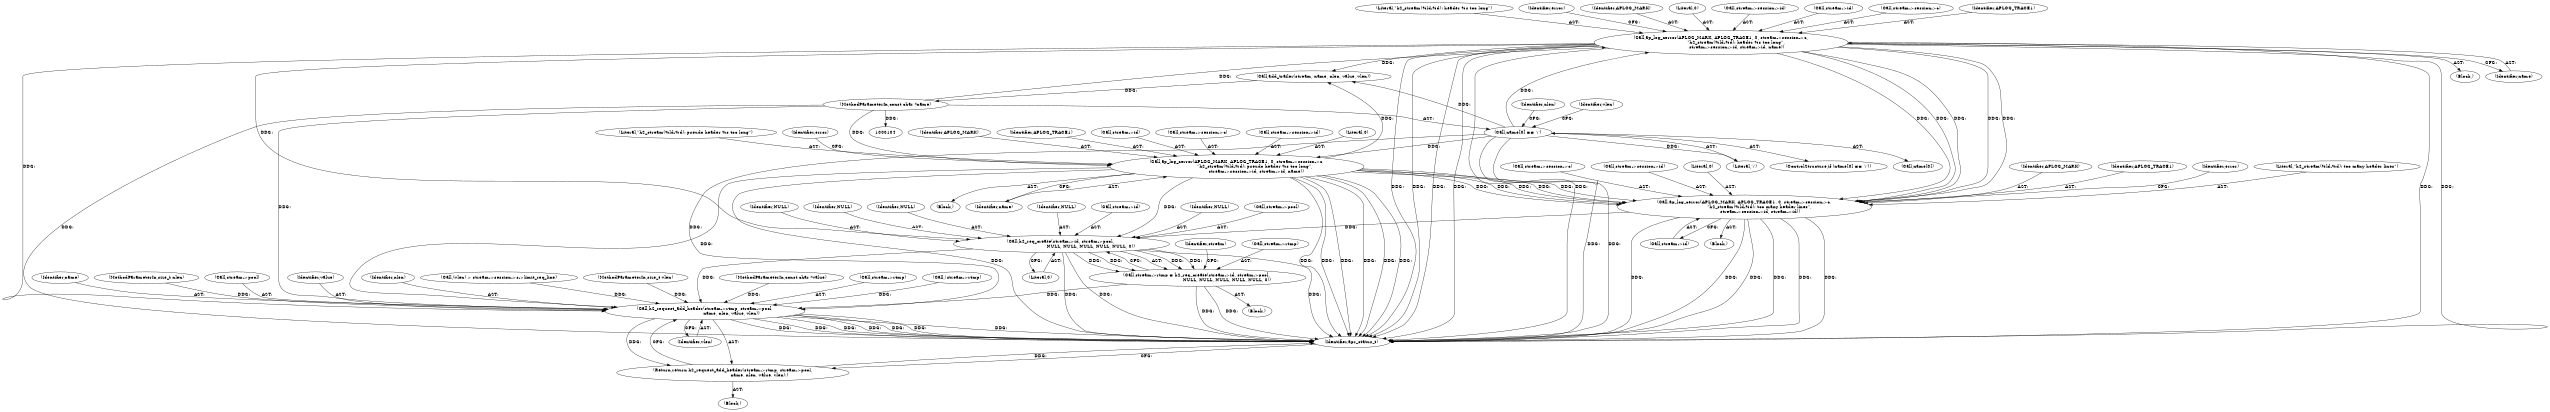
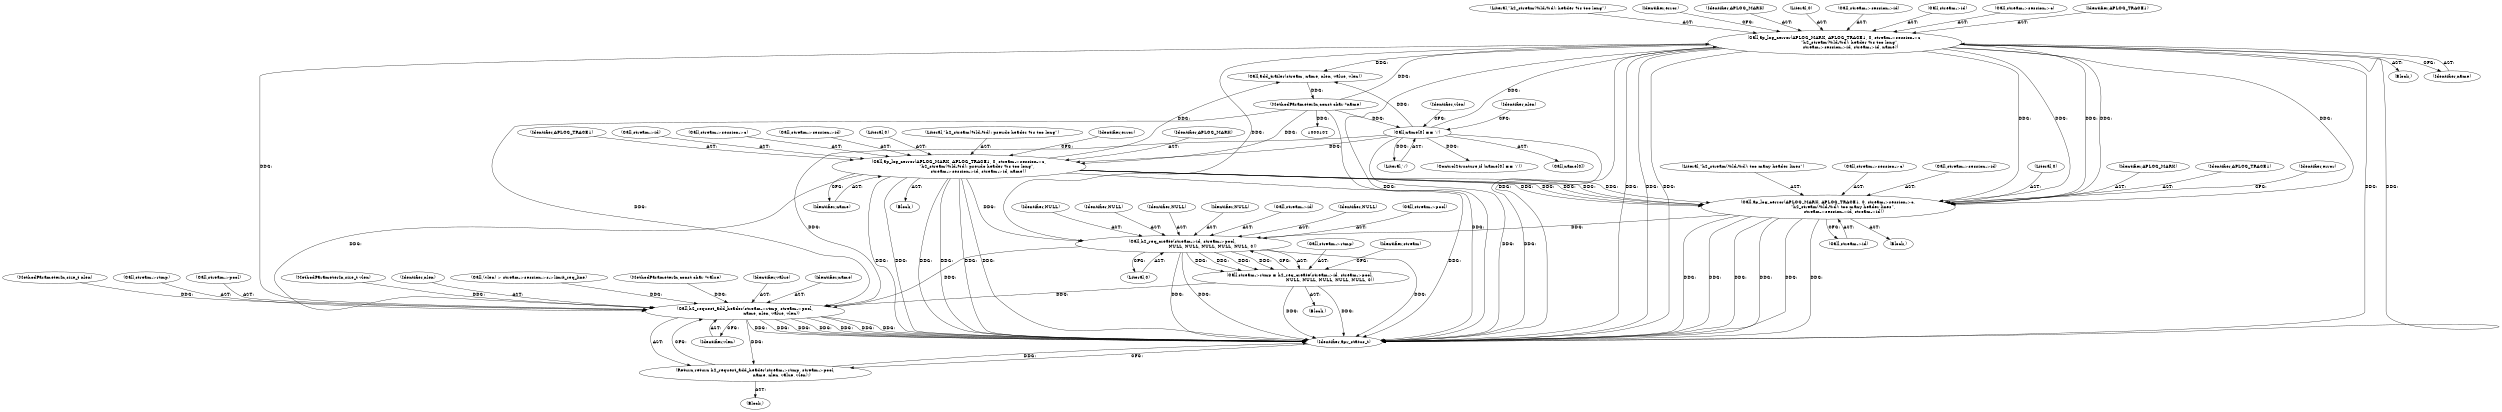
(1429, 119) -> (1379, 119)
(1756, 146) -> (1453, 146)
(957, 278) -> none
